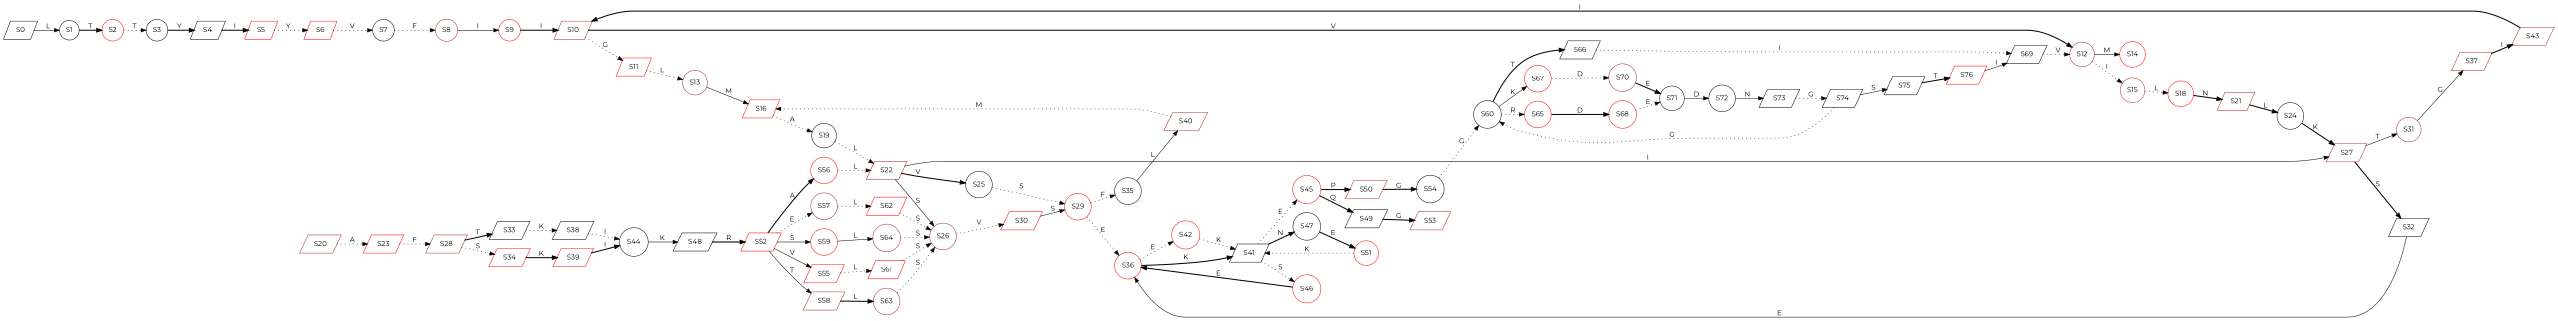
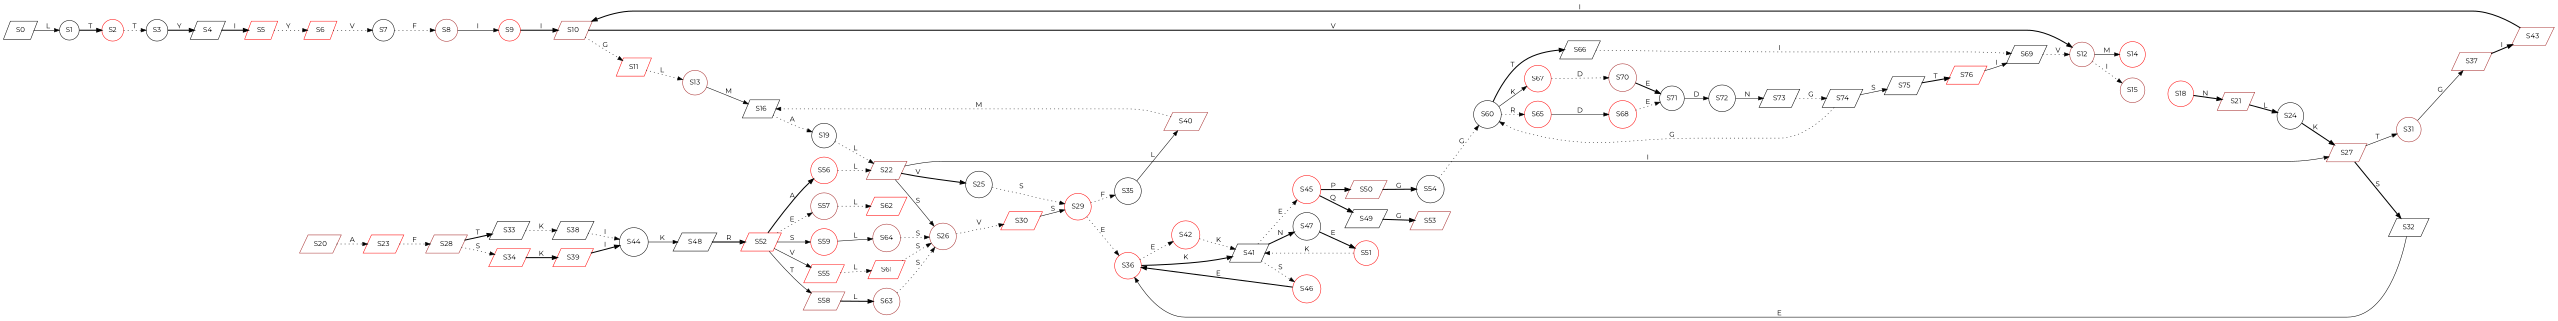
(2154, 92) -> none
(761, 109) -> (761, 109)
(1578, 114) -> (1578, 114)
(913, 220) -> none
